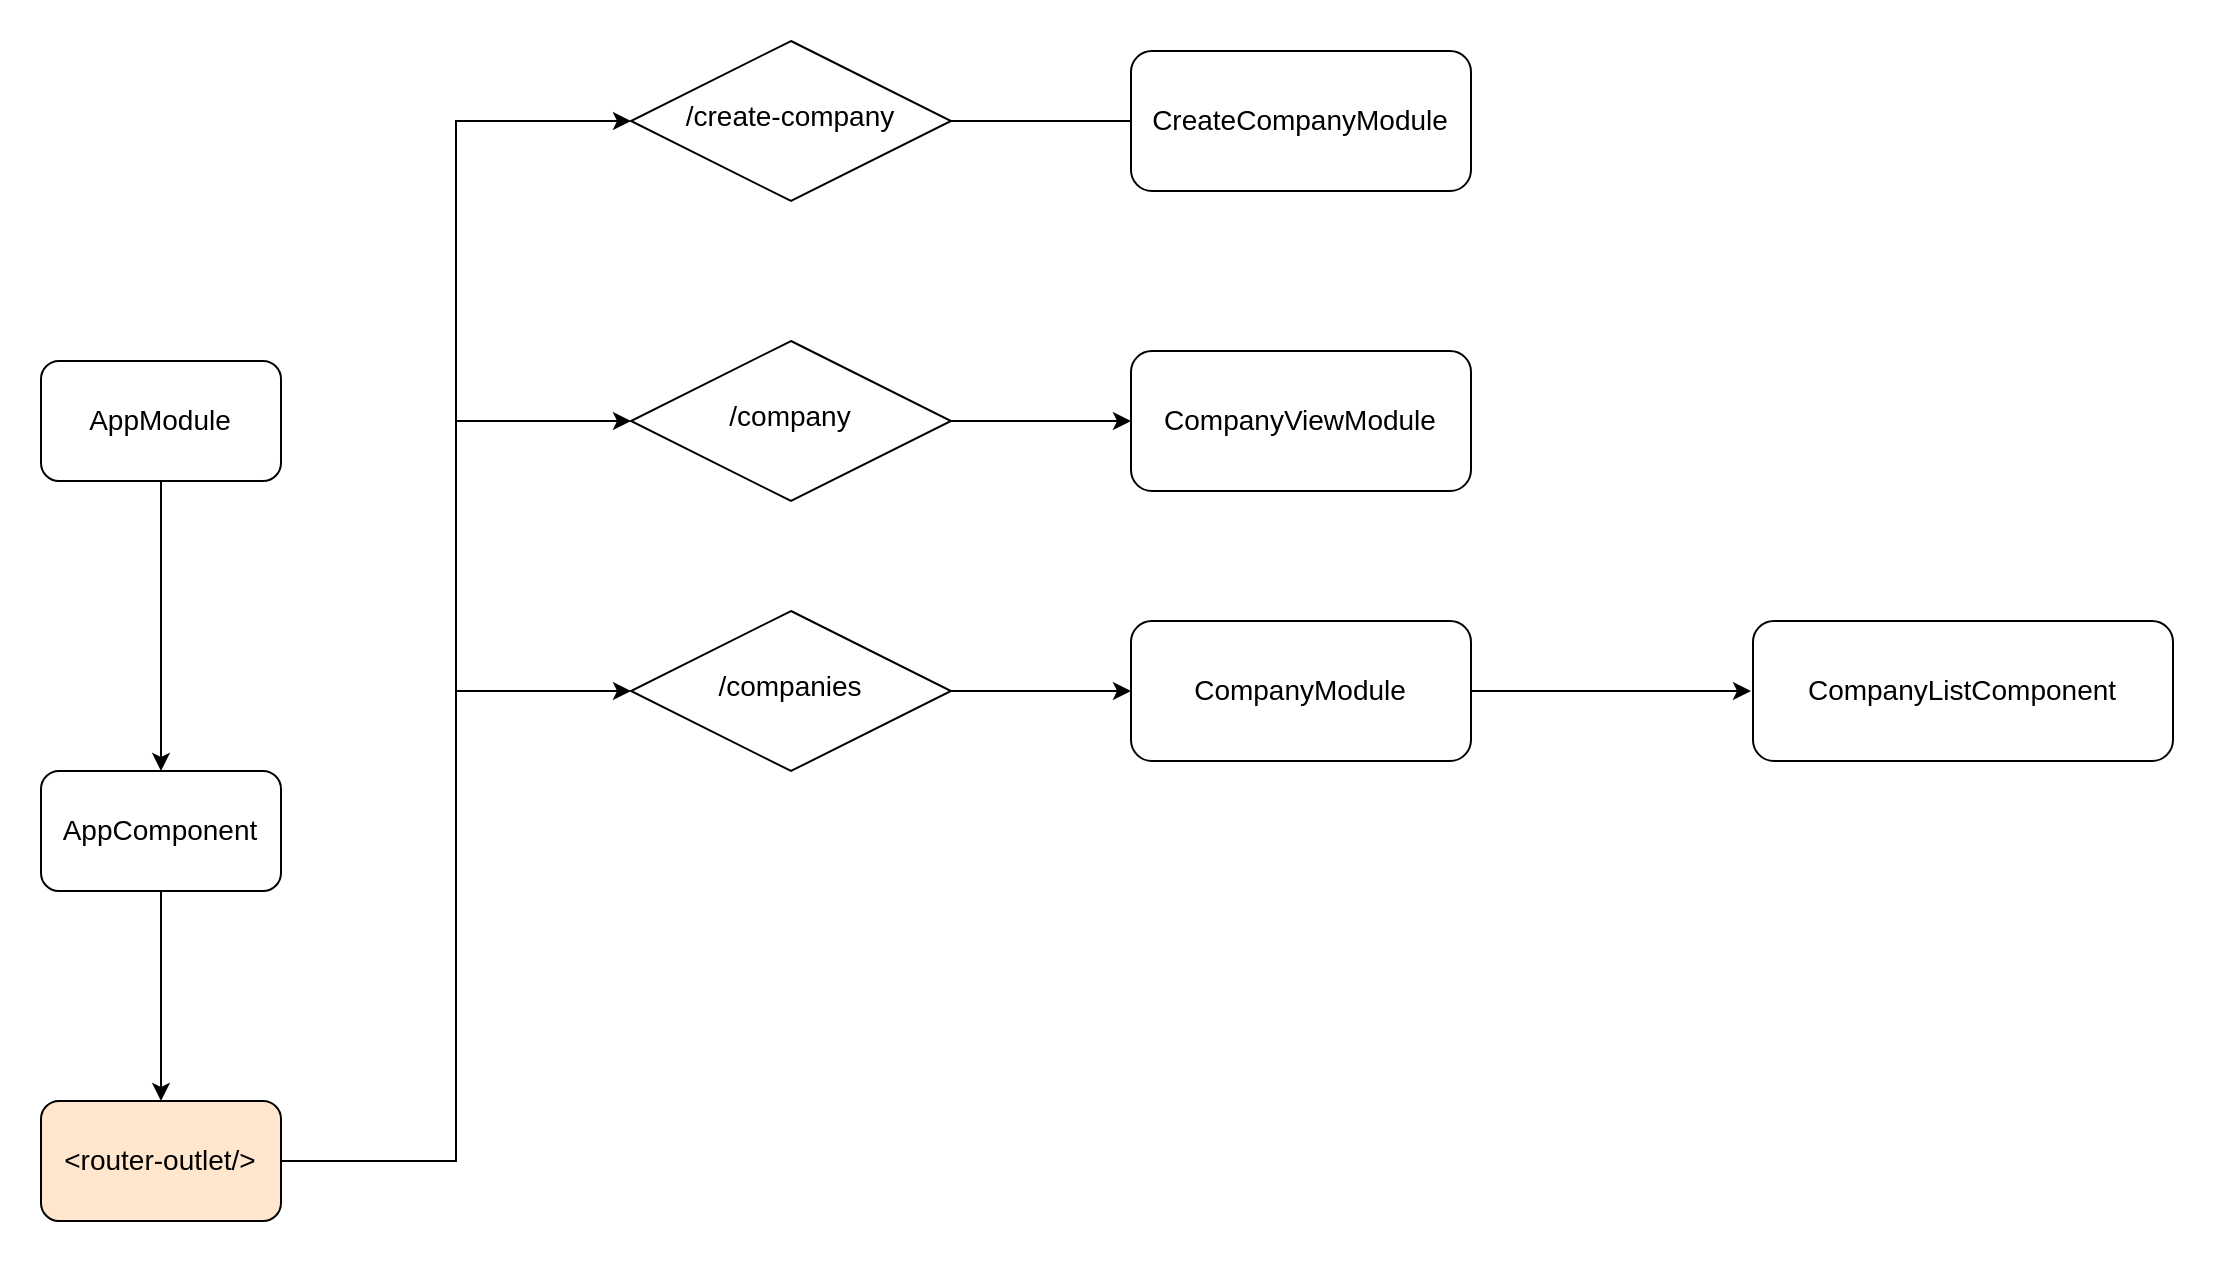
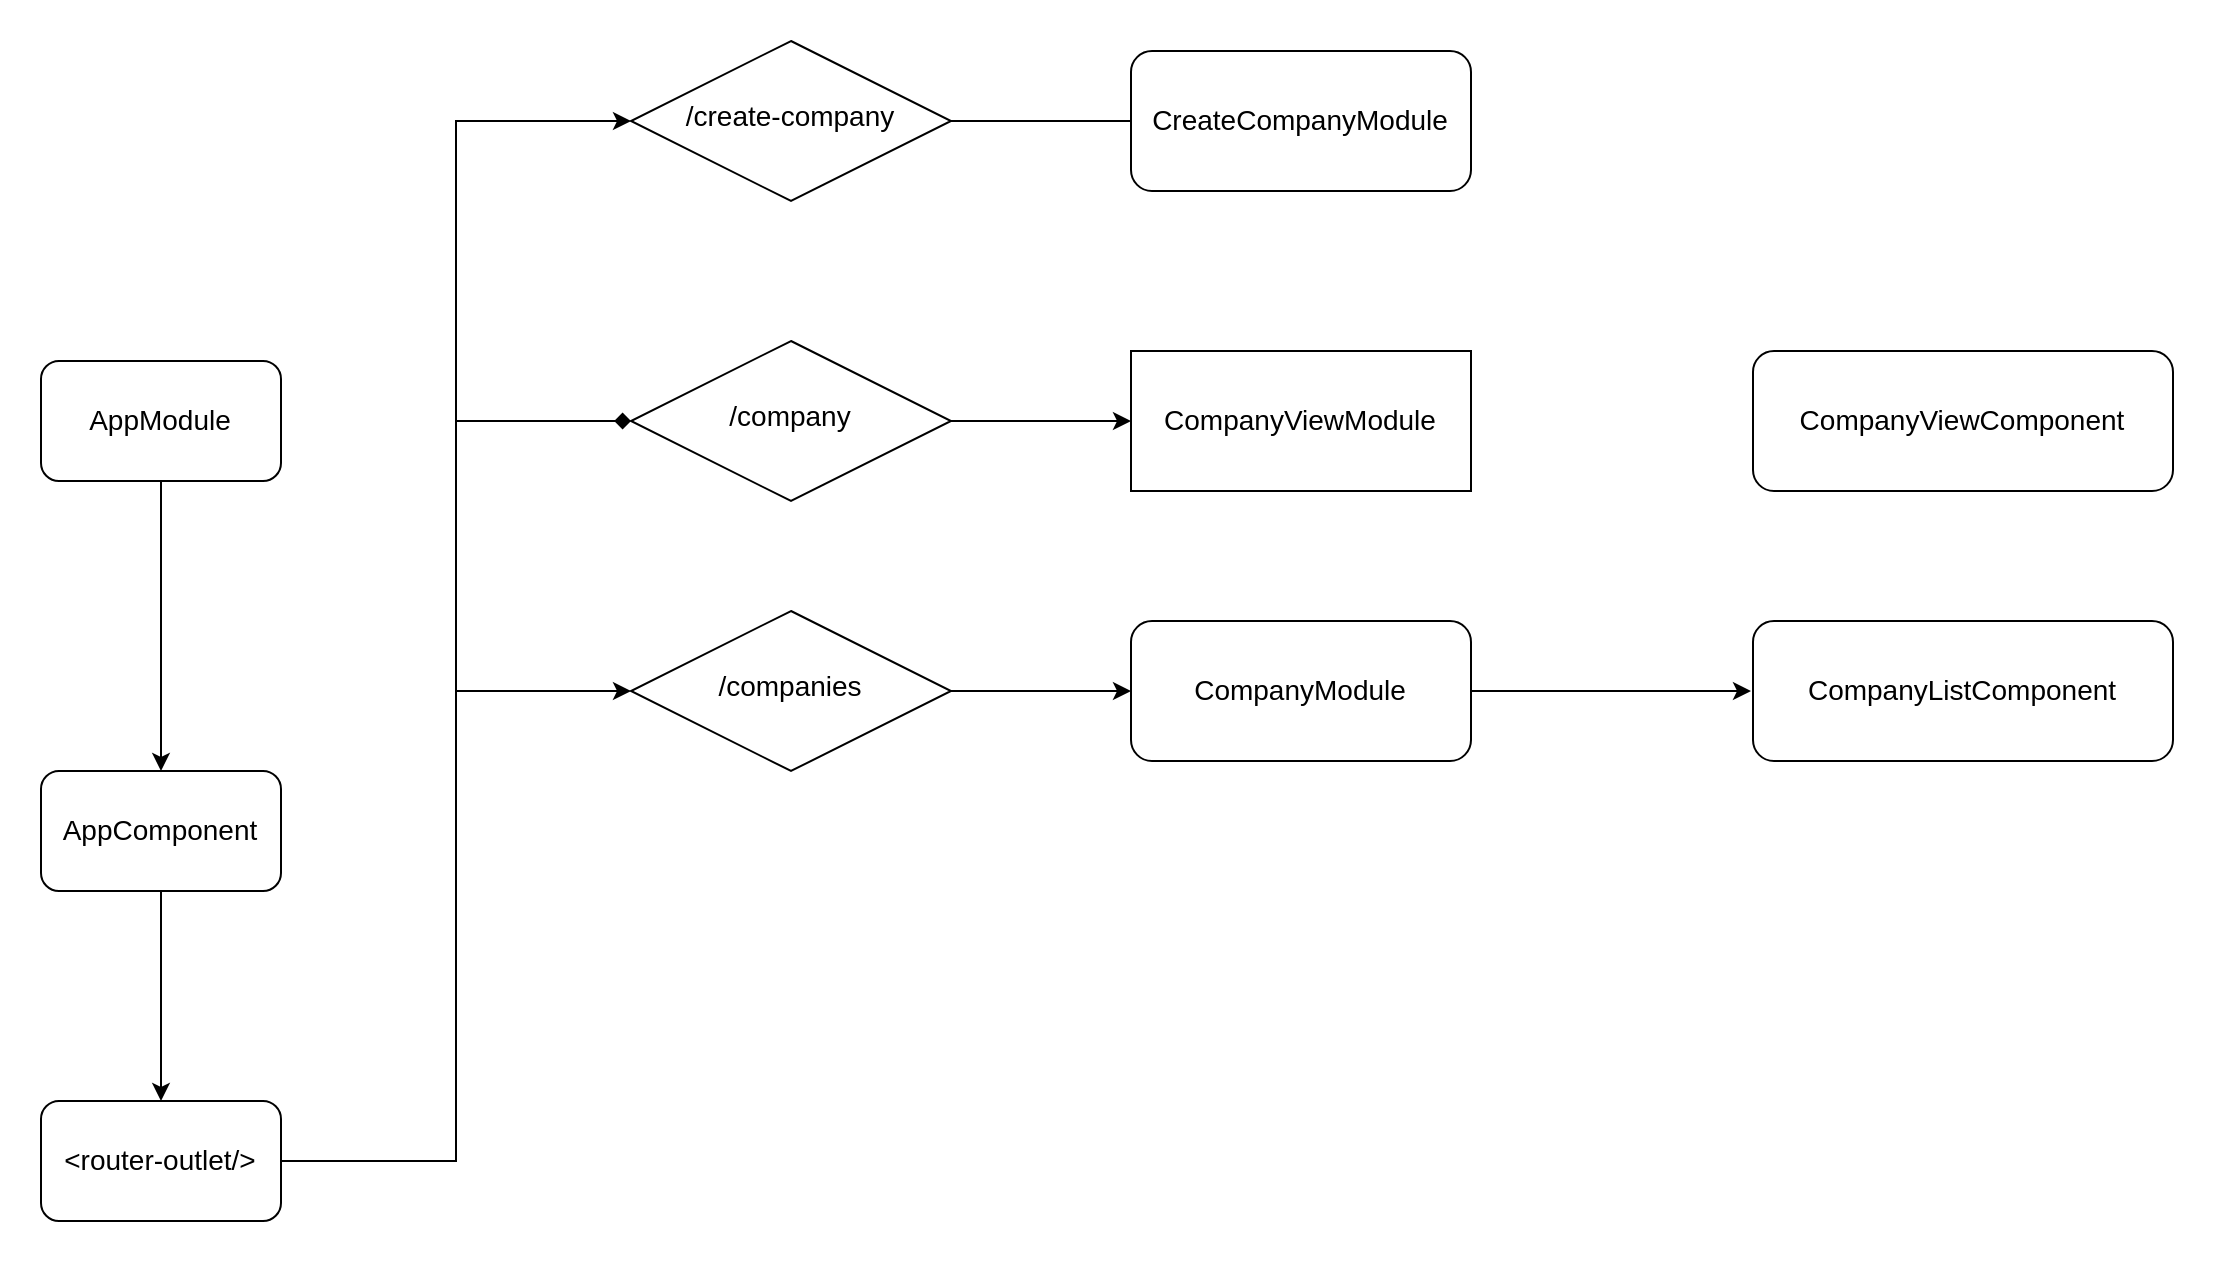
(615, 421) -> (614, 421)
(1301, 421) -> (1301, 421)
none -> (1963, 421)
(161, 1161) -> (161, 1161)
